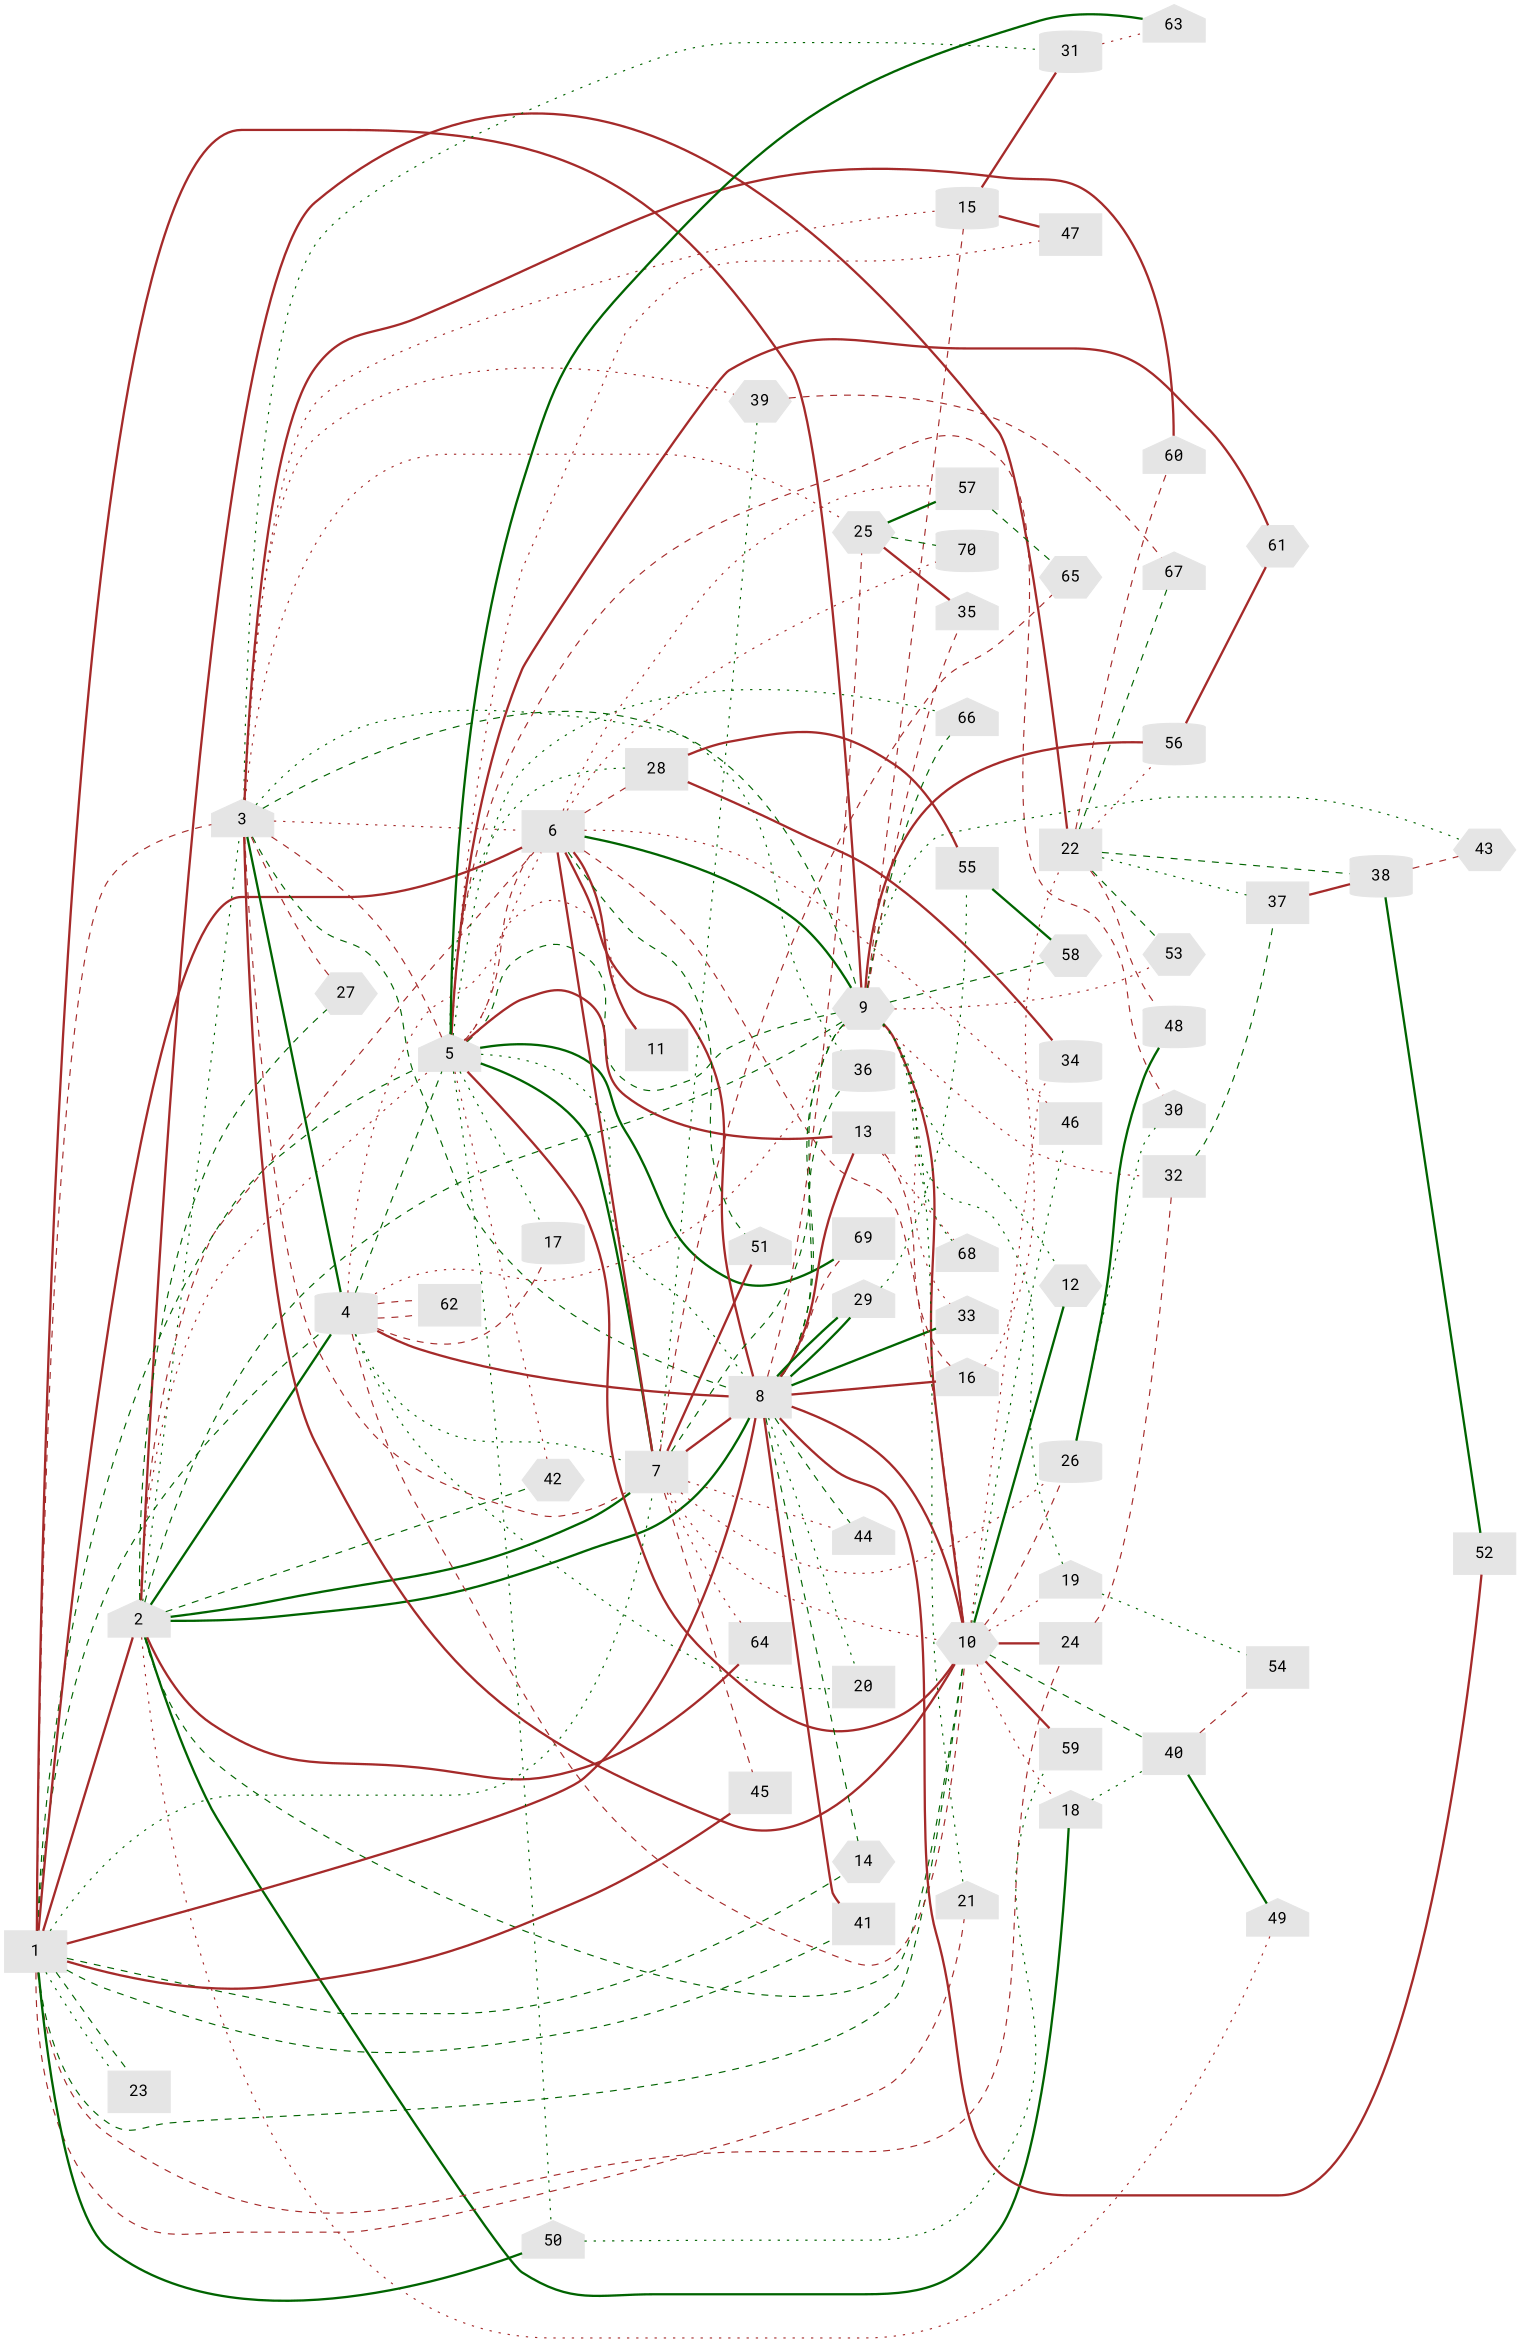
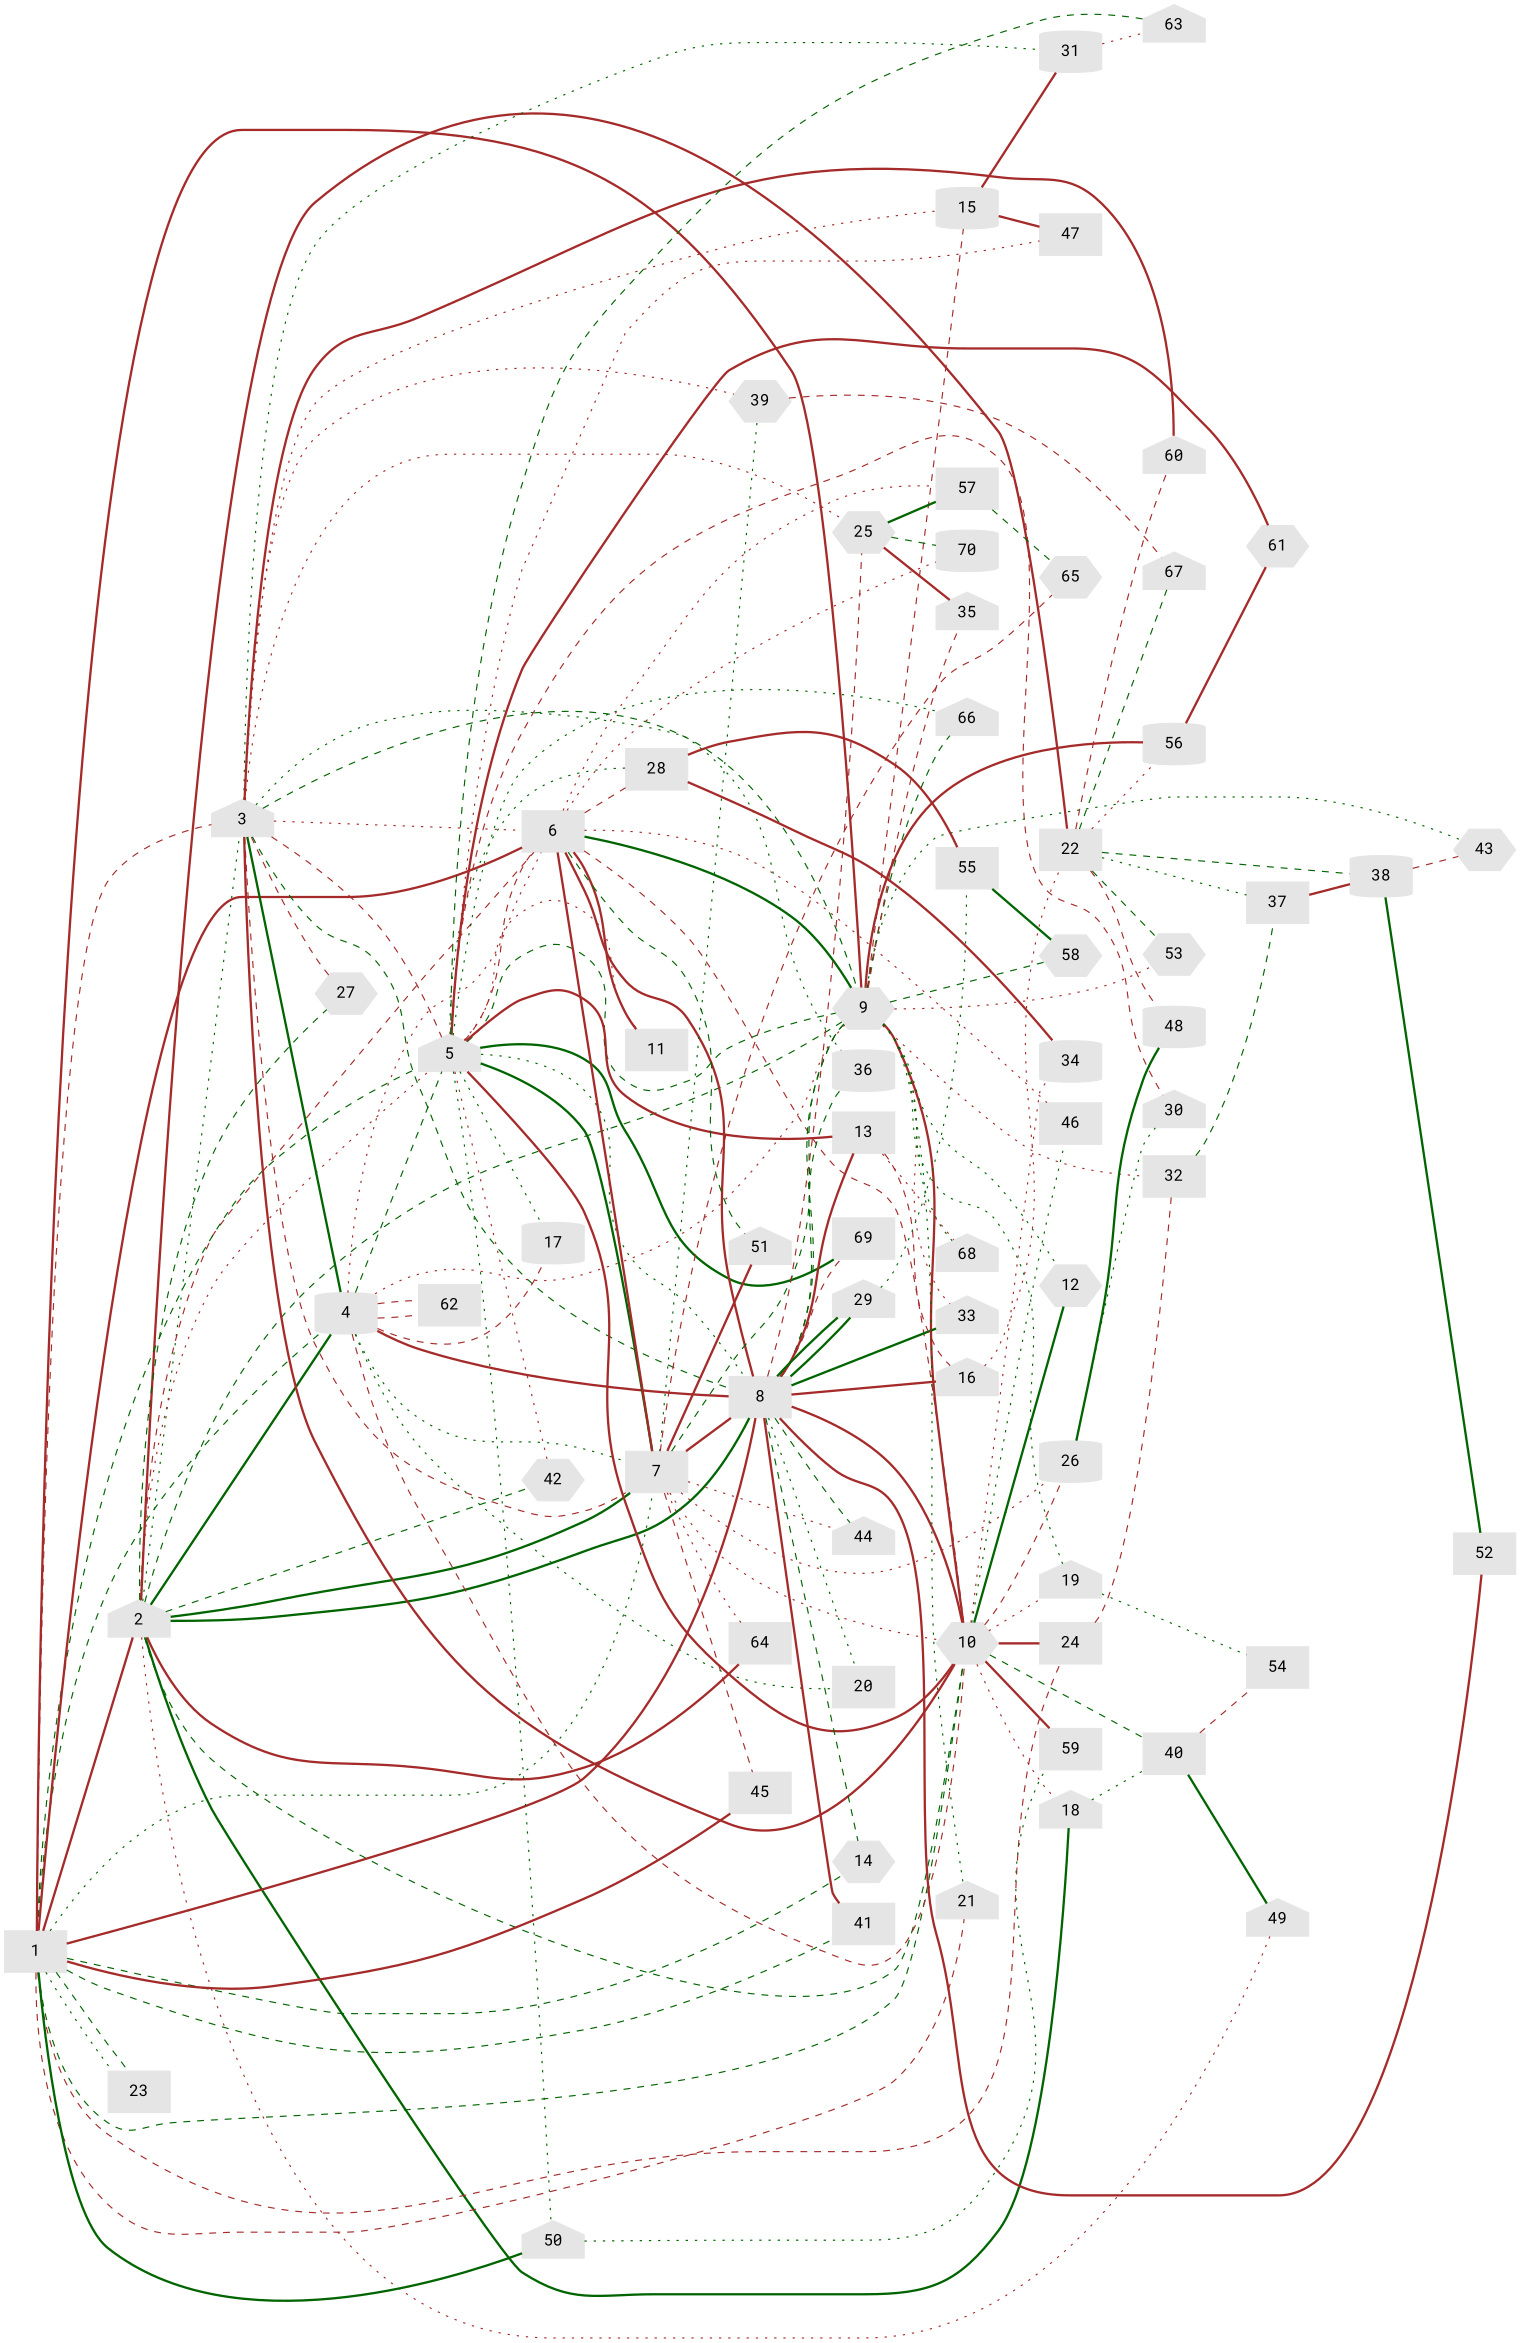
(572, 357) -> (572, 357)
